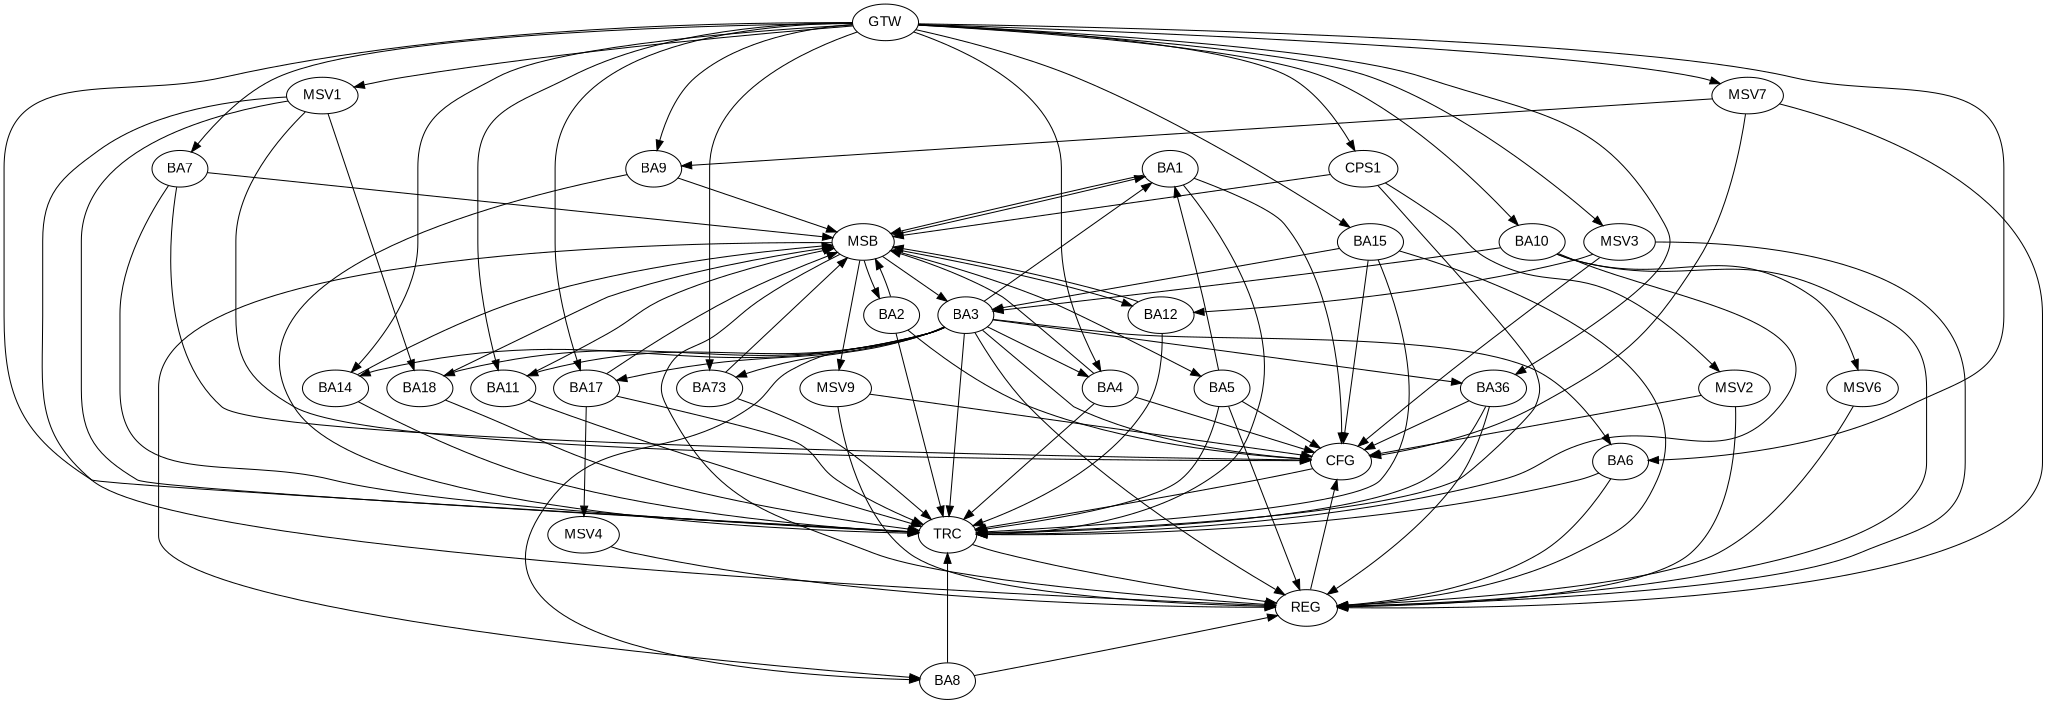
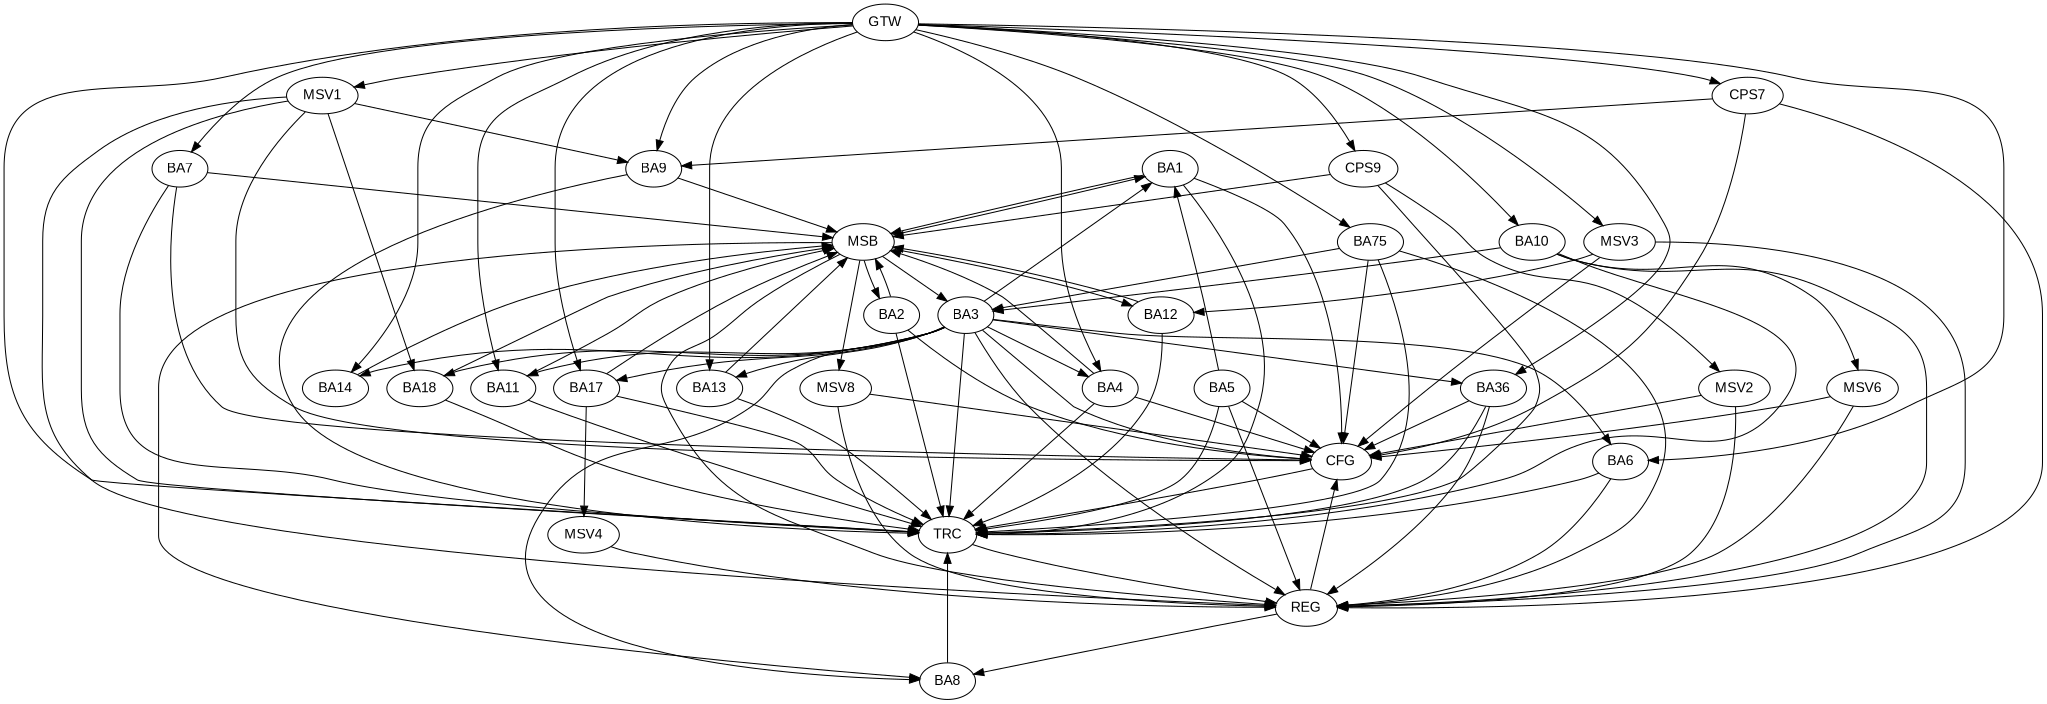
(1748, 96) -> (1748, 96)
none -> (480, 130)
(1363, 169) -> (1363, 169)
(1370, 242) -> (1370, 242)
(1031, 294) -> none
(710, 388) -> (710, 388)
(836, 388) -> (836, 388)
none -> (1618, 430)
(625, 498) -> none
(1121, 647) -> (1130, 643)
